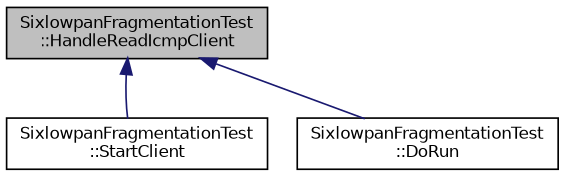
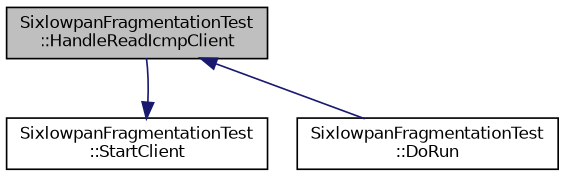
(126, 97) -> (148, 80)
